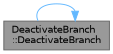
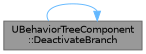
(57, 36) -> (73, 36)
